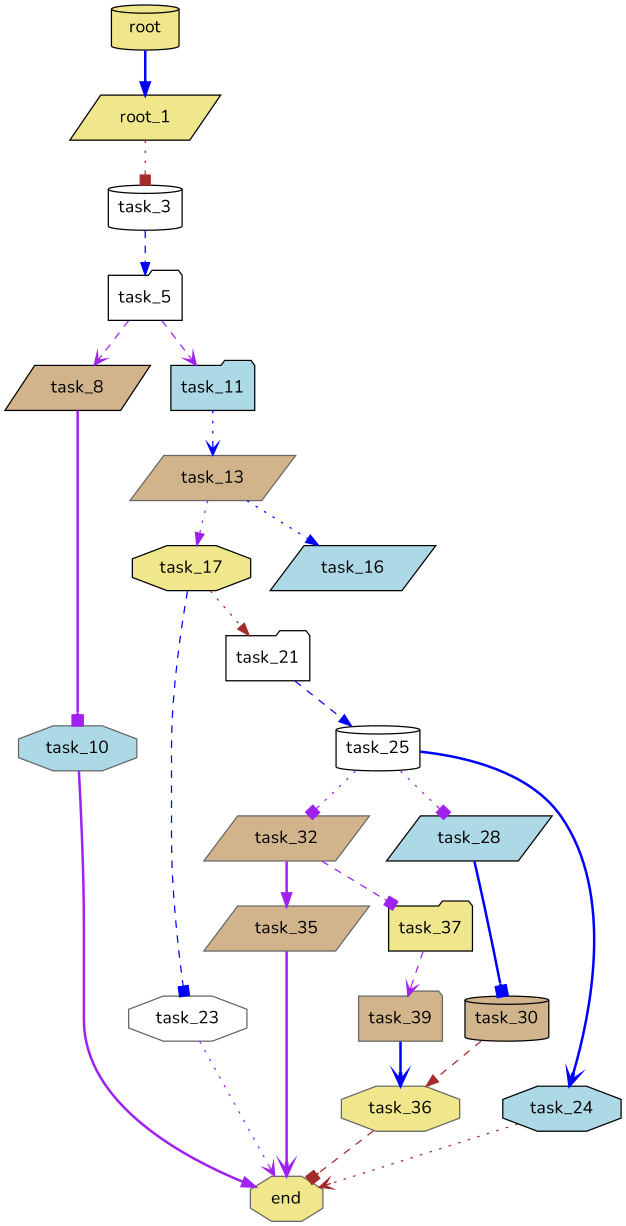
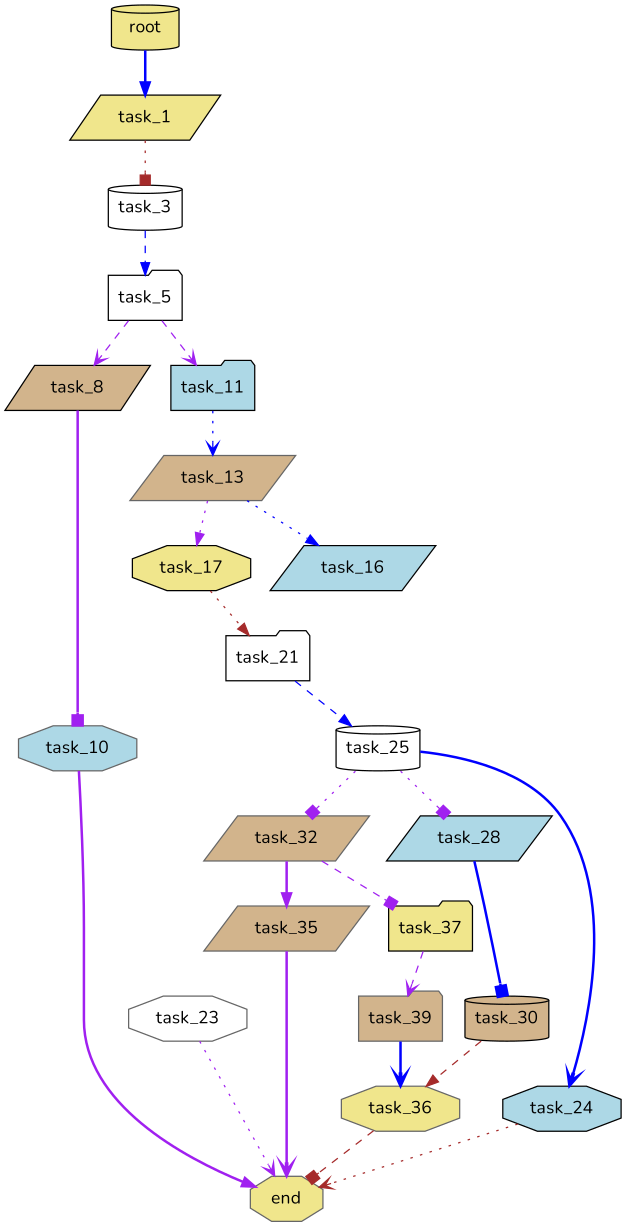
(145, 118) -> (145, 118)
(172, 787) -> none
